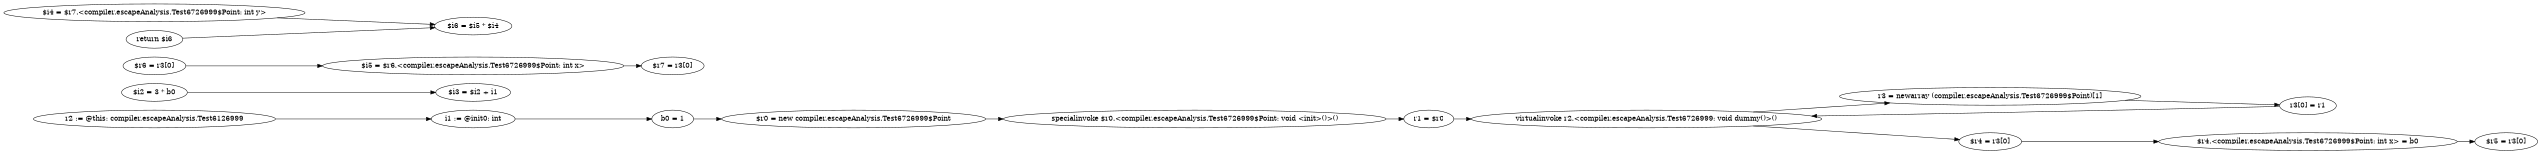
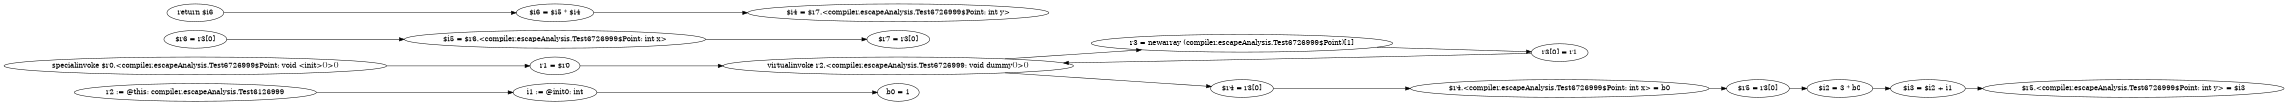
(354, 21) -> (668, 13)
none -> (1796, 88)
none -> (2133, 88)
(854, 119) -> none
